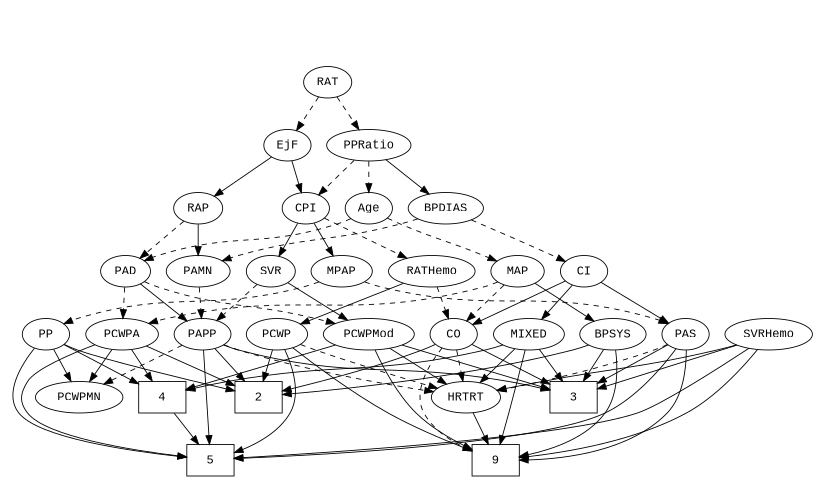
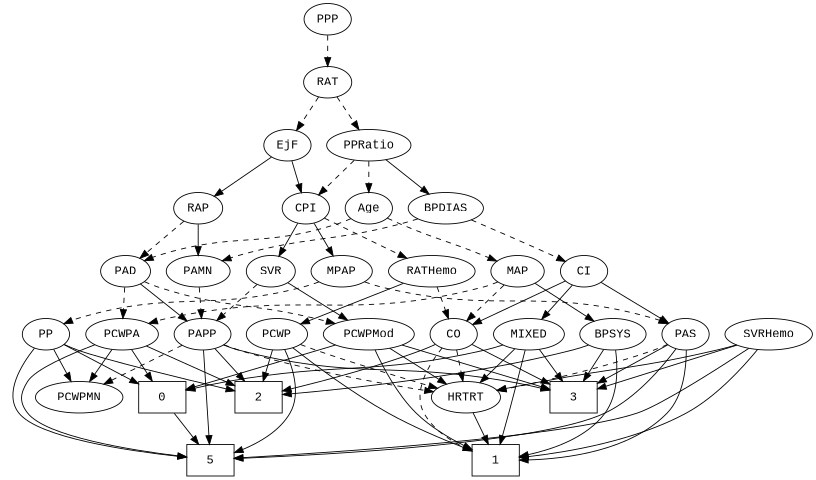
none -> (328, 19)
(162, 397) -> (162, 397)
(496, 460) -> (496, 460)
